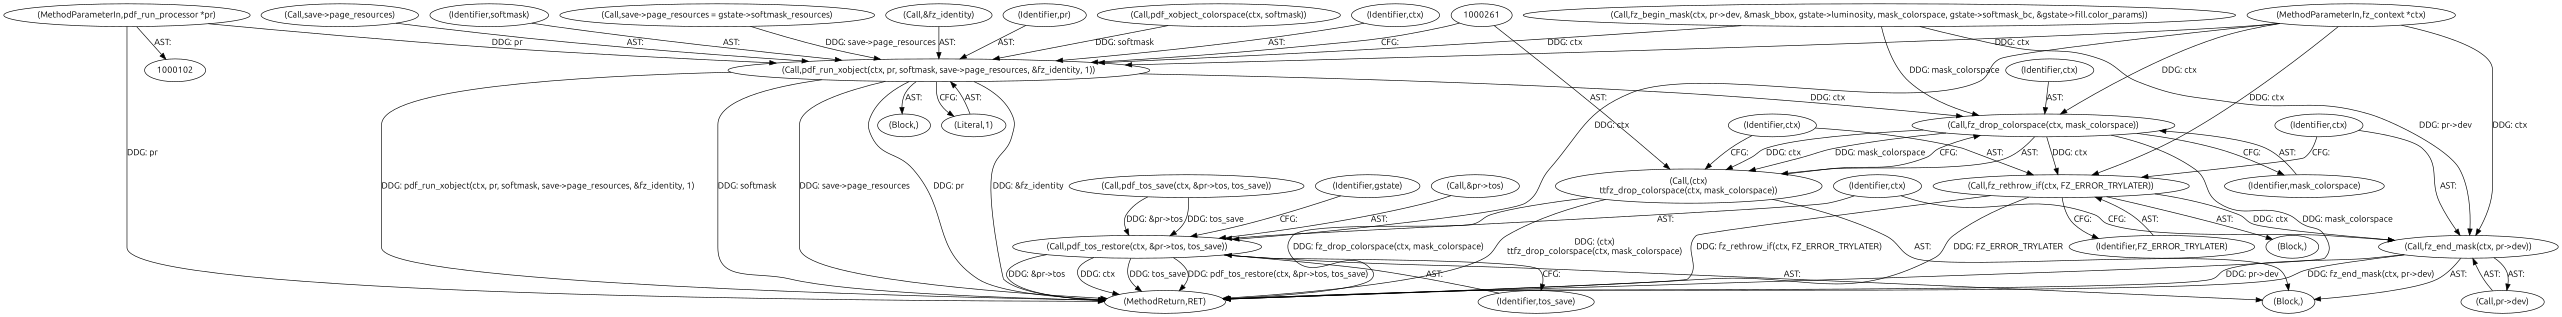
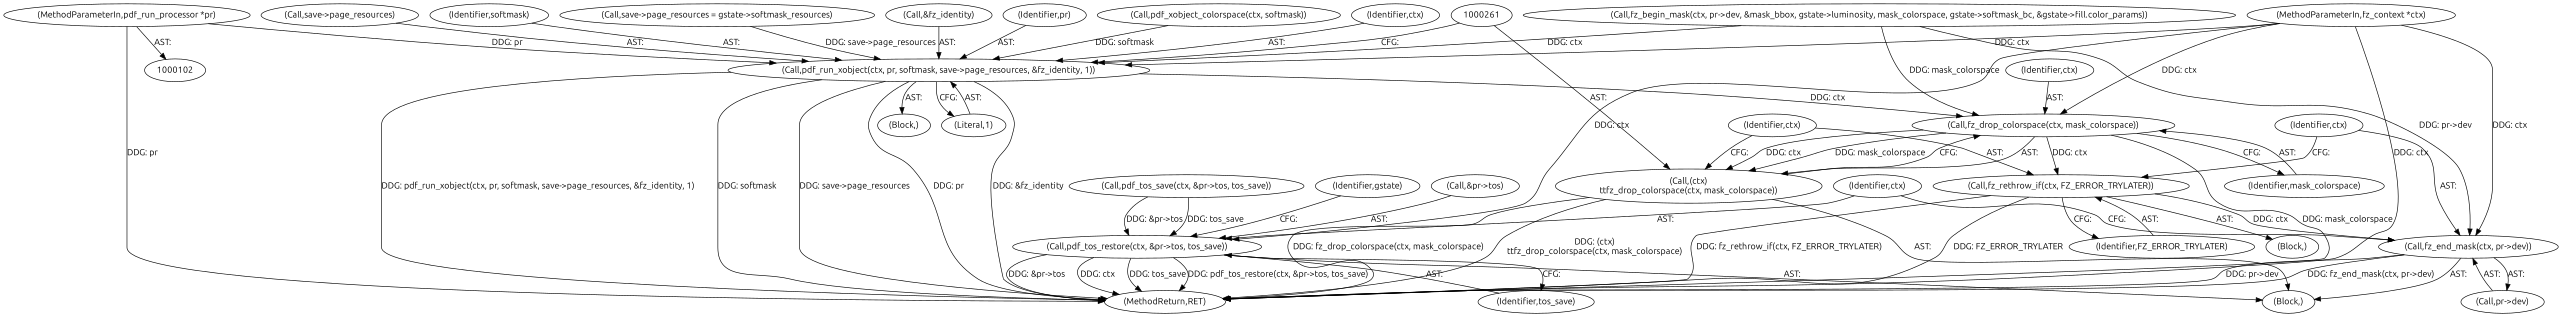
(2225, 110) -> (1953, 281)
